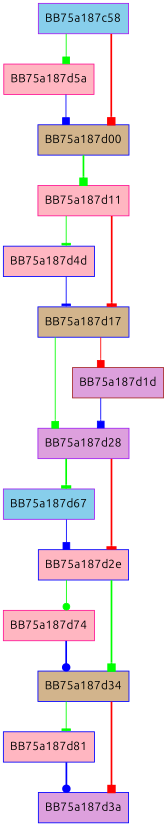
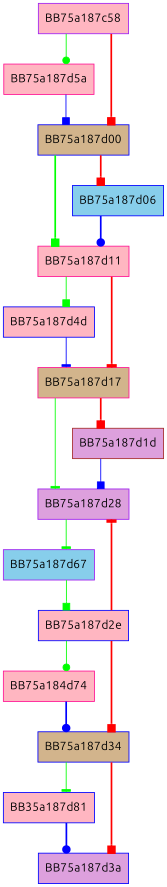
(83, 19) -> (83, 19)
(66, 45) -> (66, 45)
none -> (118, 201)
(66, 229) -> (66, 287)
(83, 322) -> (83, 383)
(101, 348) -> (101, 409)
(55, 379) -> (55, 441)
(66, 472) -> (66, 532)
(111, 502) -> (111, 567)
(66, 530) -> (66, 591)
(111, 621) -> (111, 682)
(49, 626) -> (49, 686)
(49, 747) -> (49, 808)
